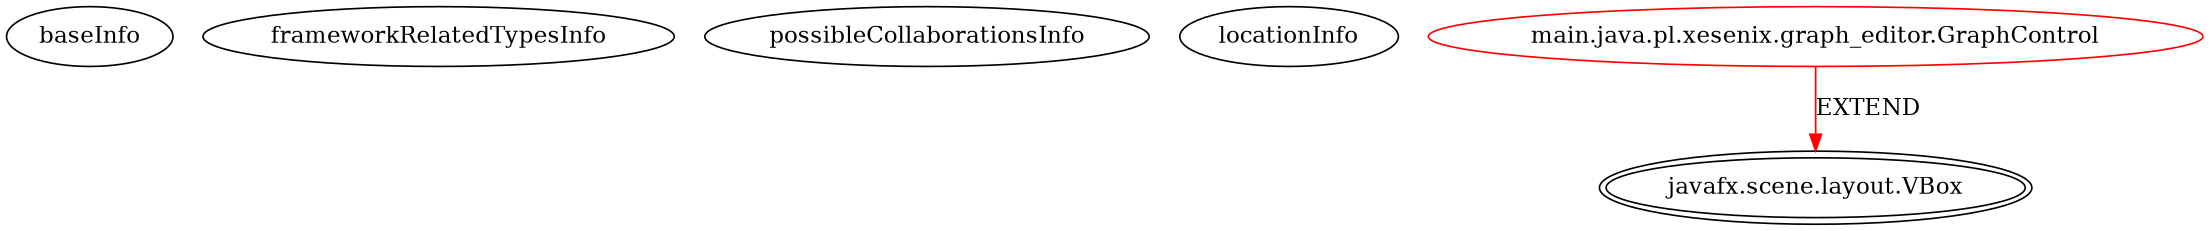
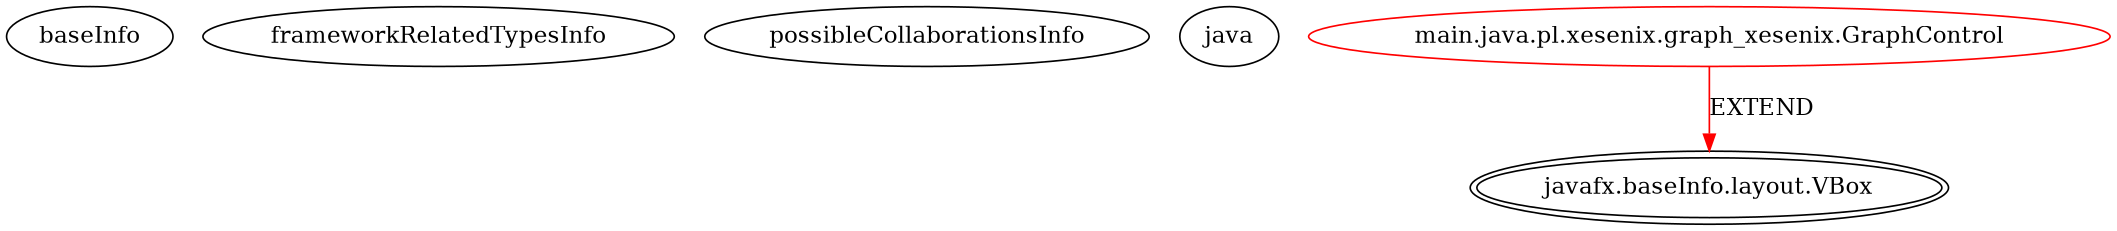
(1289, 37) -> (1229, 37)
(1816, 37) -> (1709, 37)
(1816, 188) -> (1709, 188)
